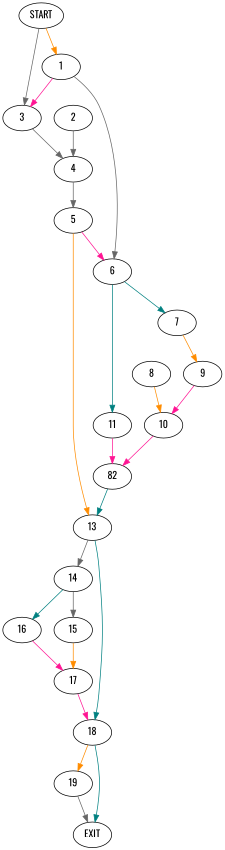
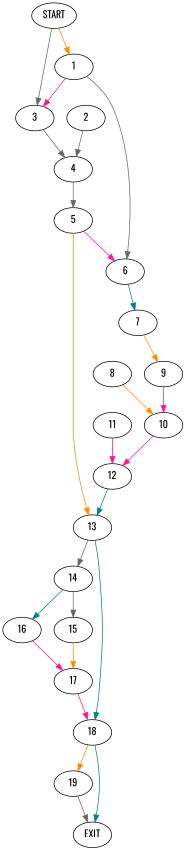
(112, 345) -> none
(112, 476) -> (112, 476)
